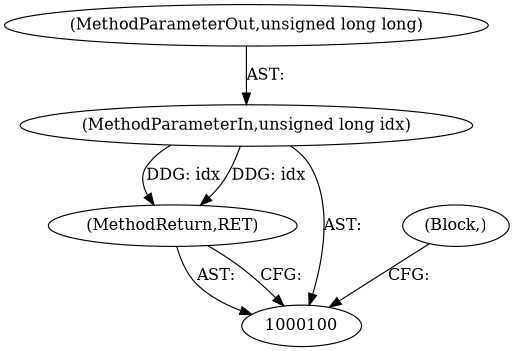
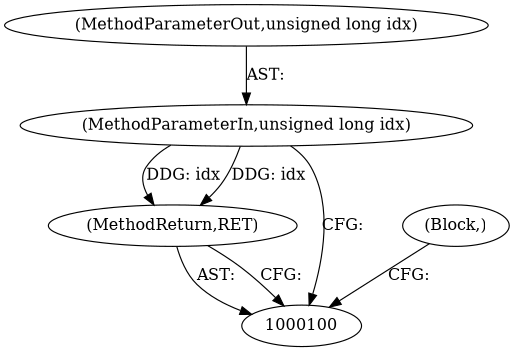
(246, 25) -> (246, 25)
(345, 226) -> (345, 226)
